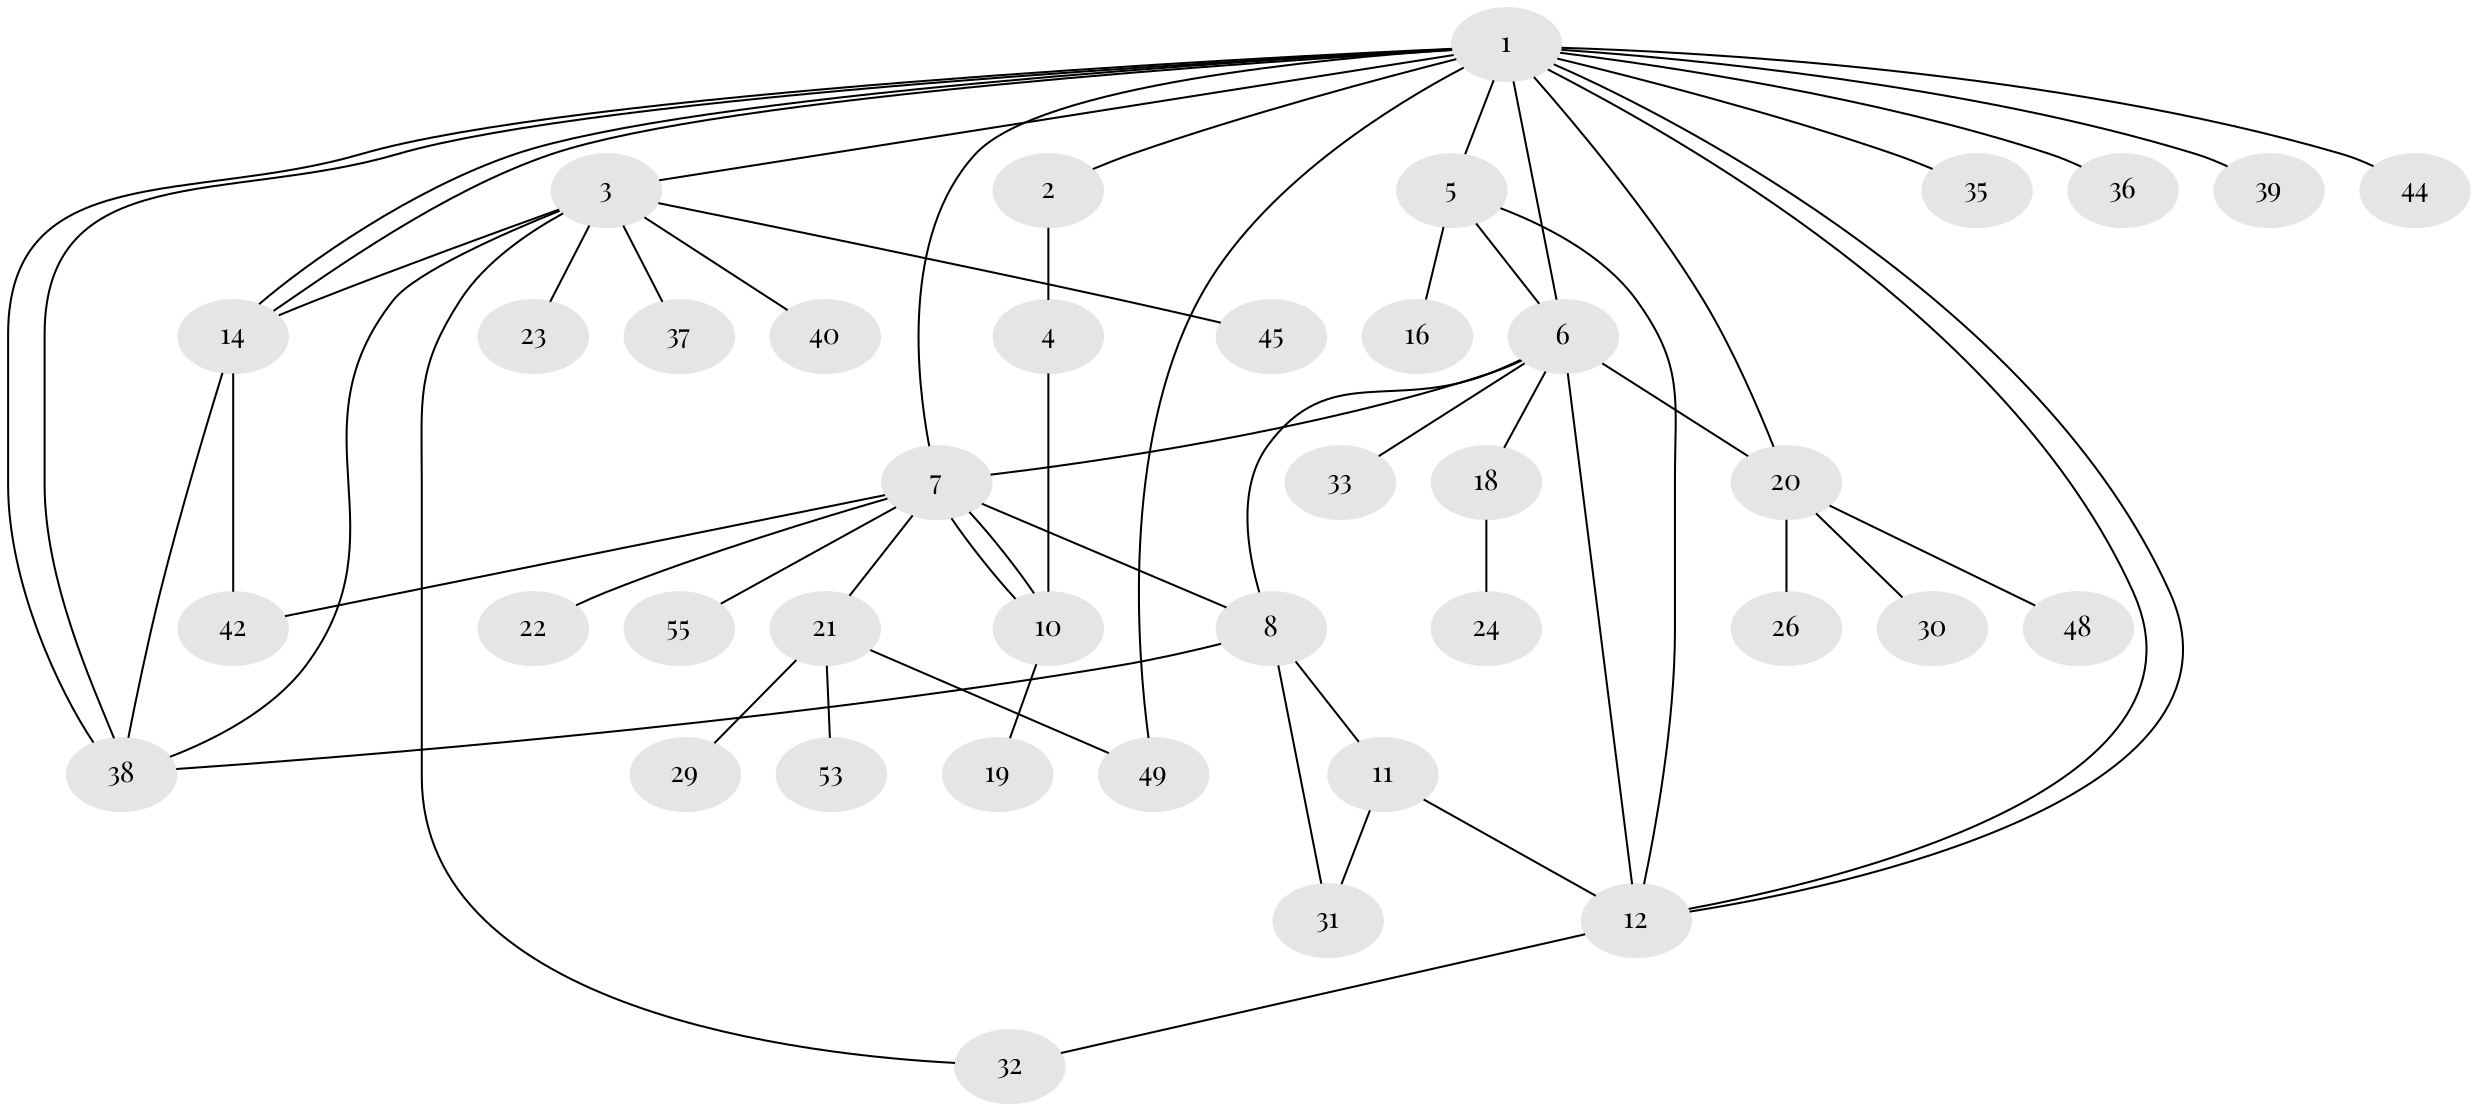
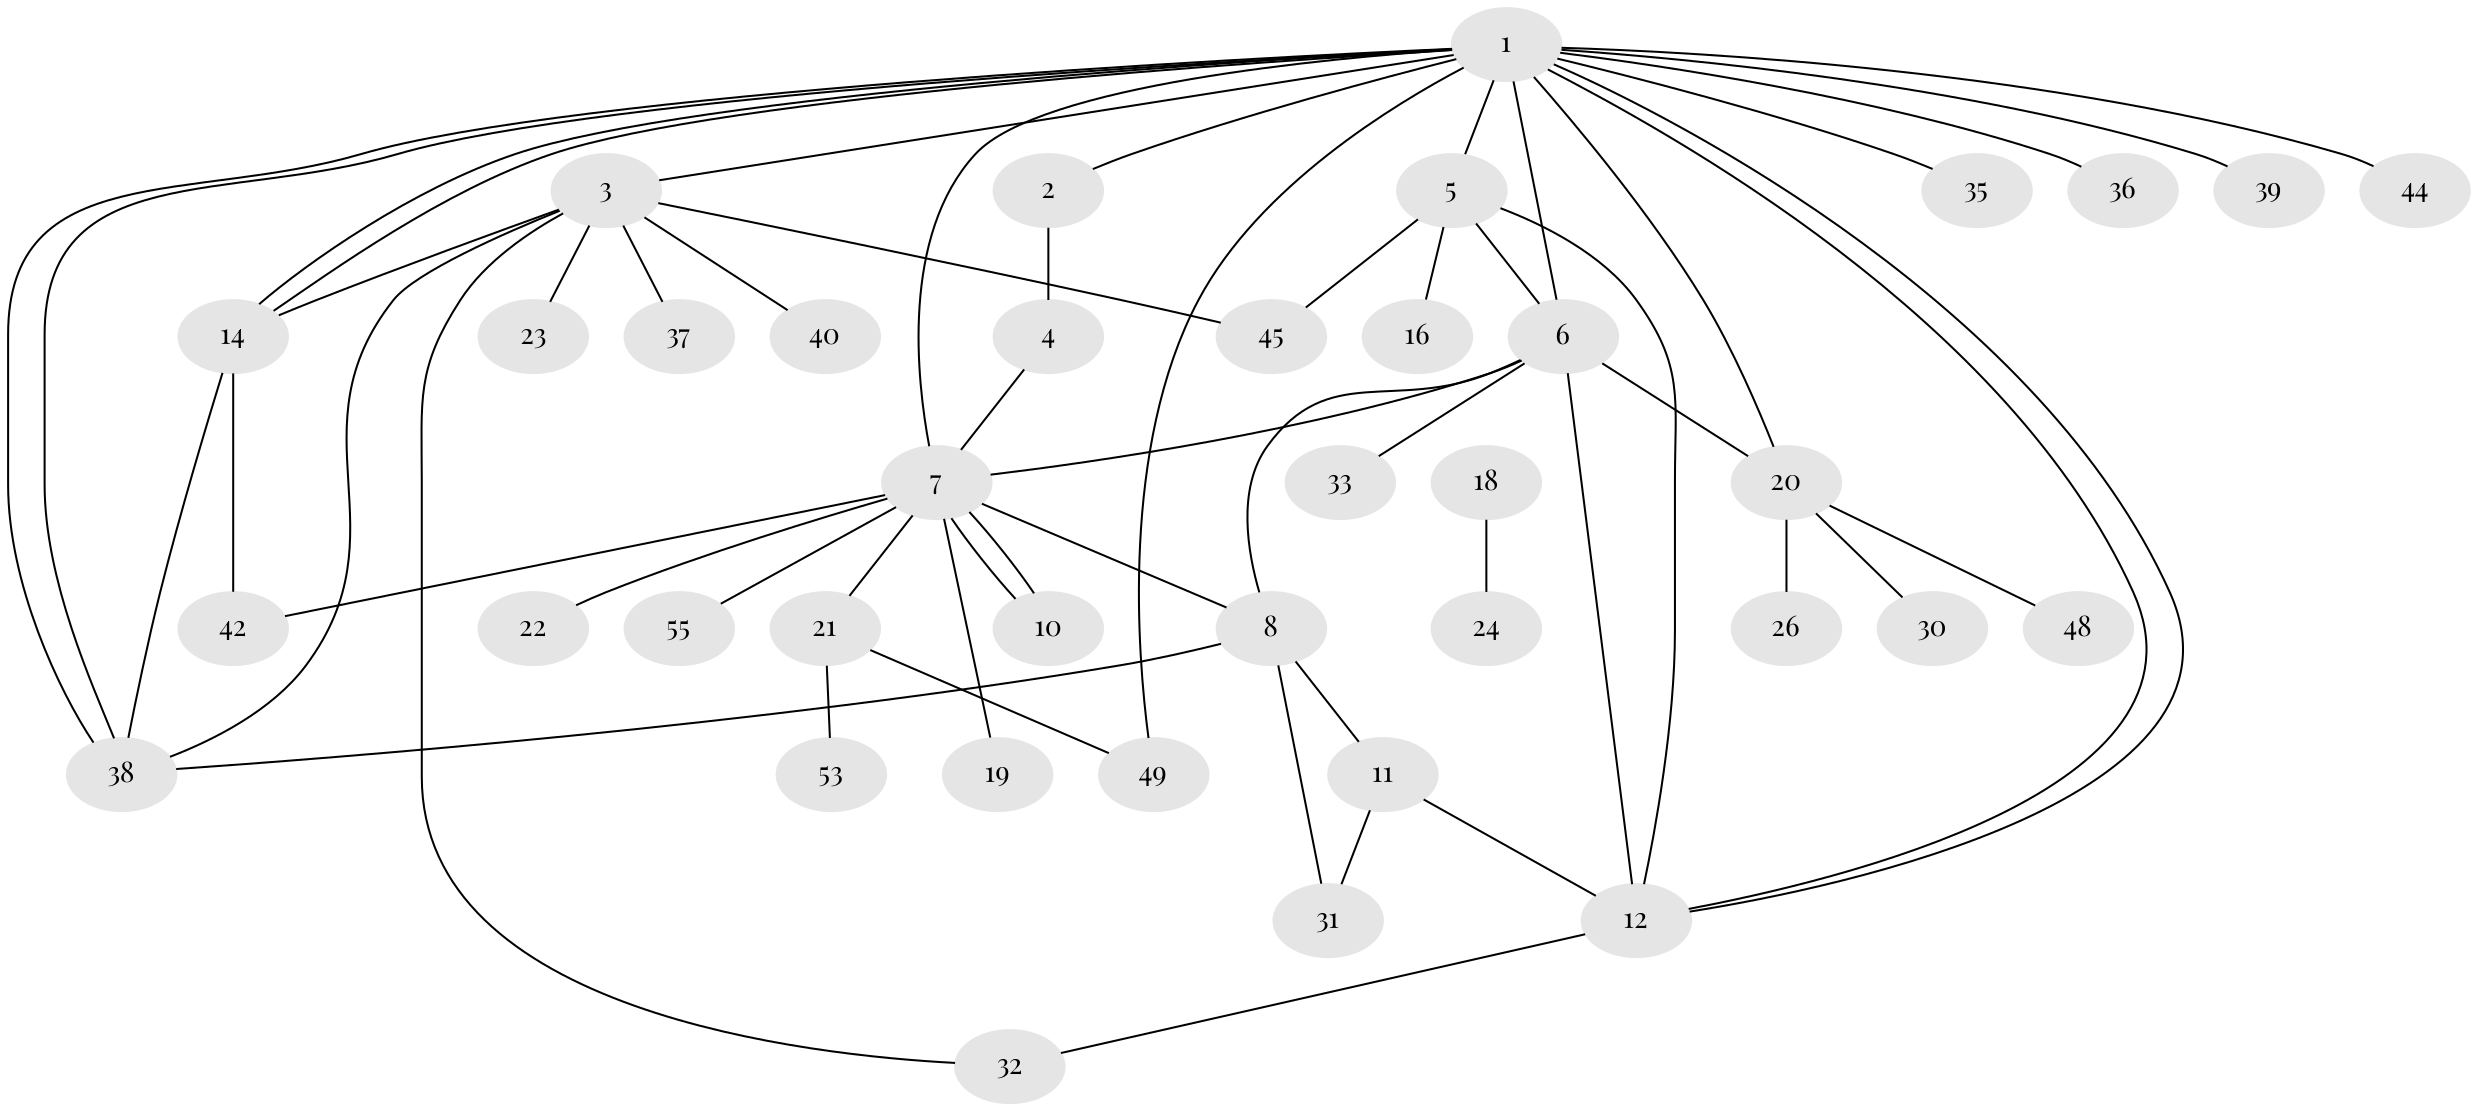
none -> (1362, 263)
(1525, 410) -> none
(1048, 483) -> (993, 410)
(1023, 701) -> (967, 628)
(685, 775) -> none
